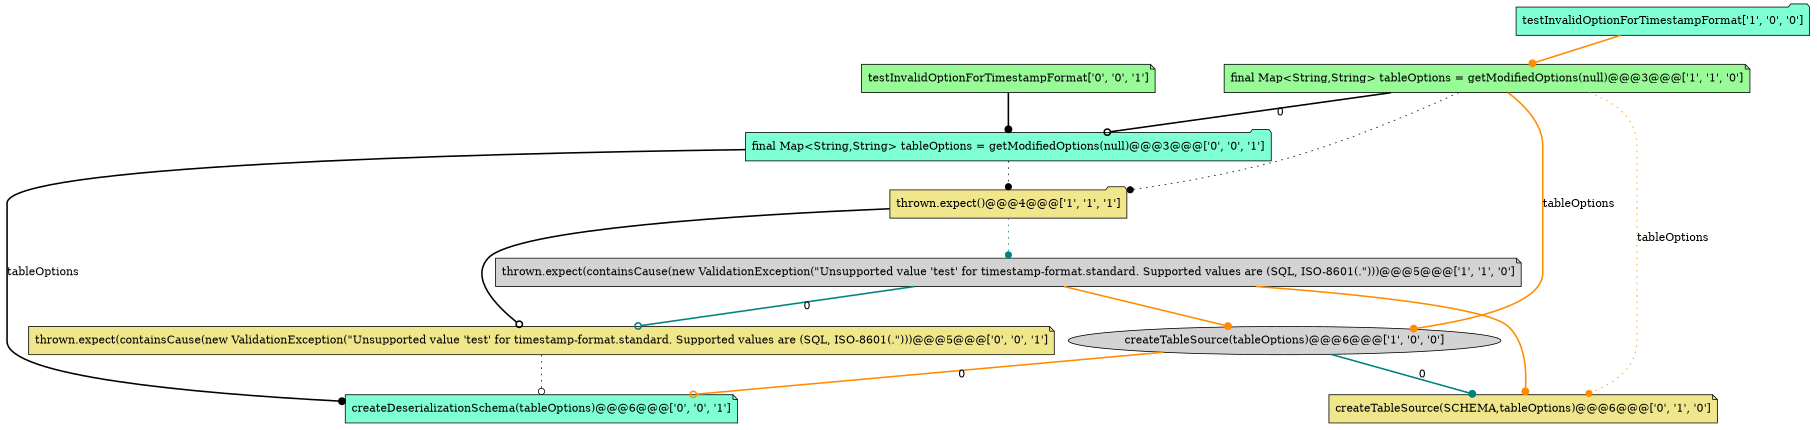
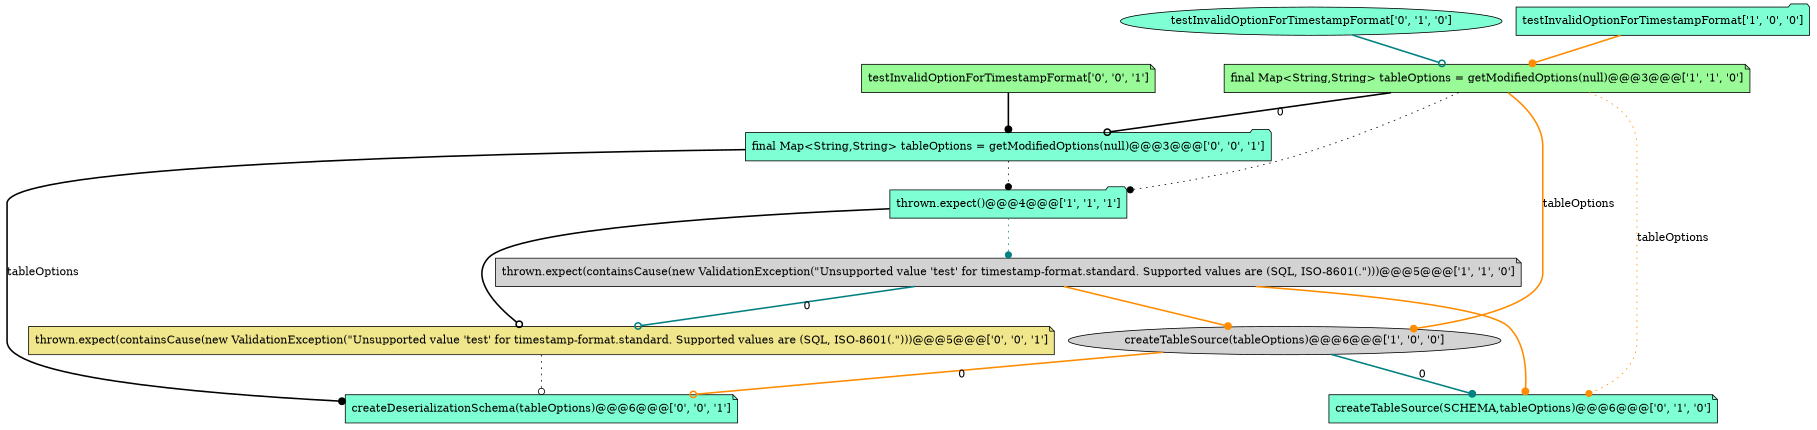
none -> (1311, 21)
(1008, 204) -> (1008, 204)
(1523, 409) -> (1523, 409)
